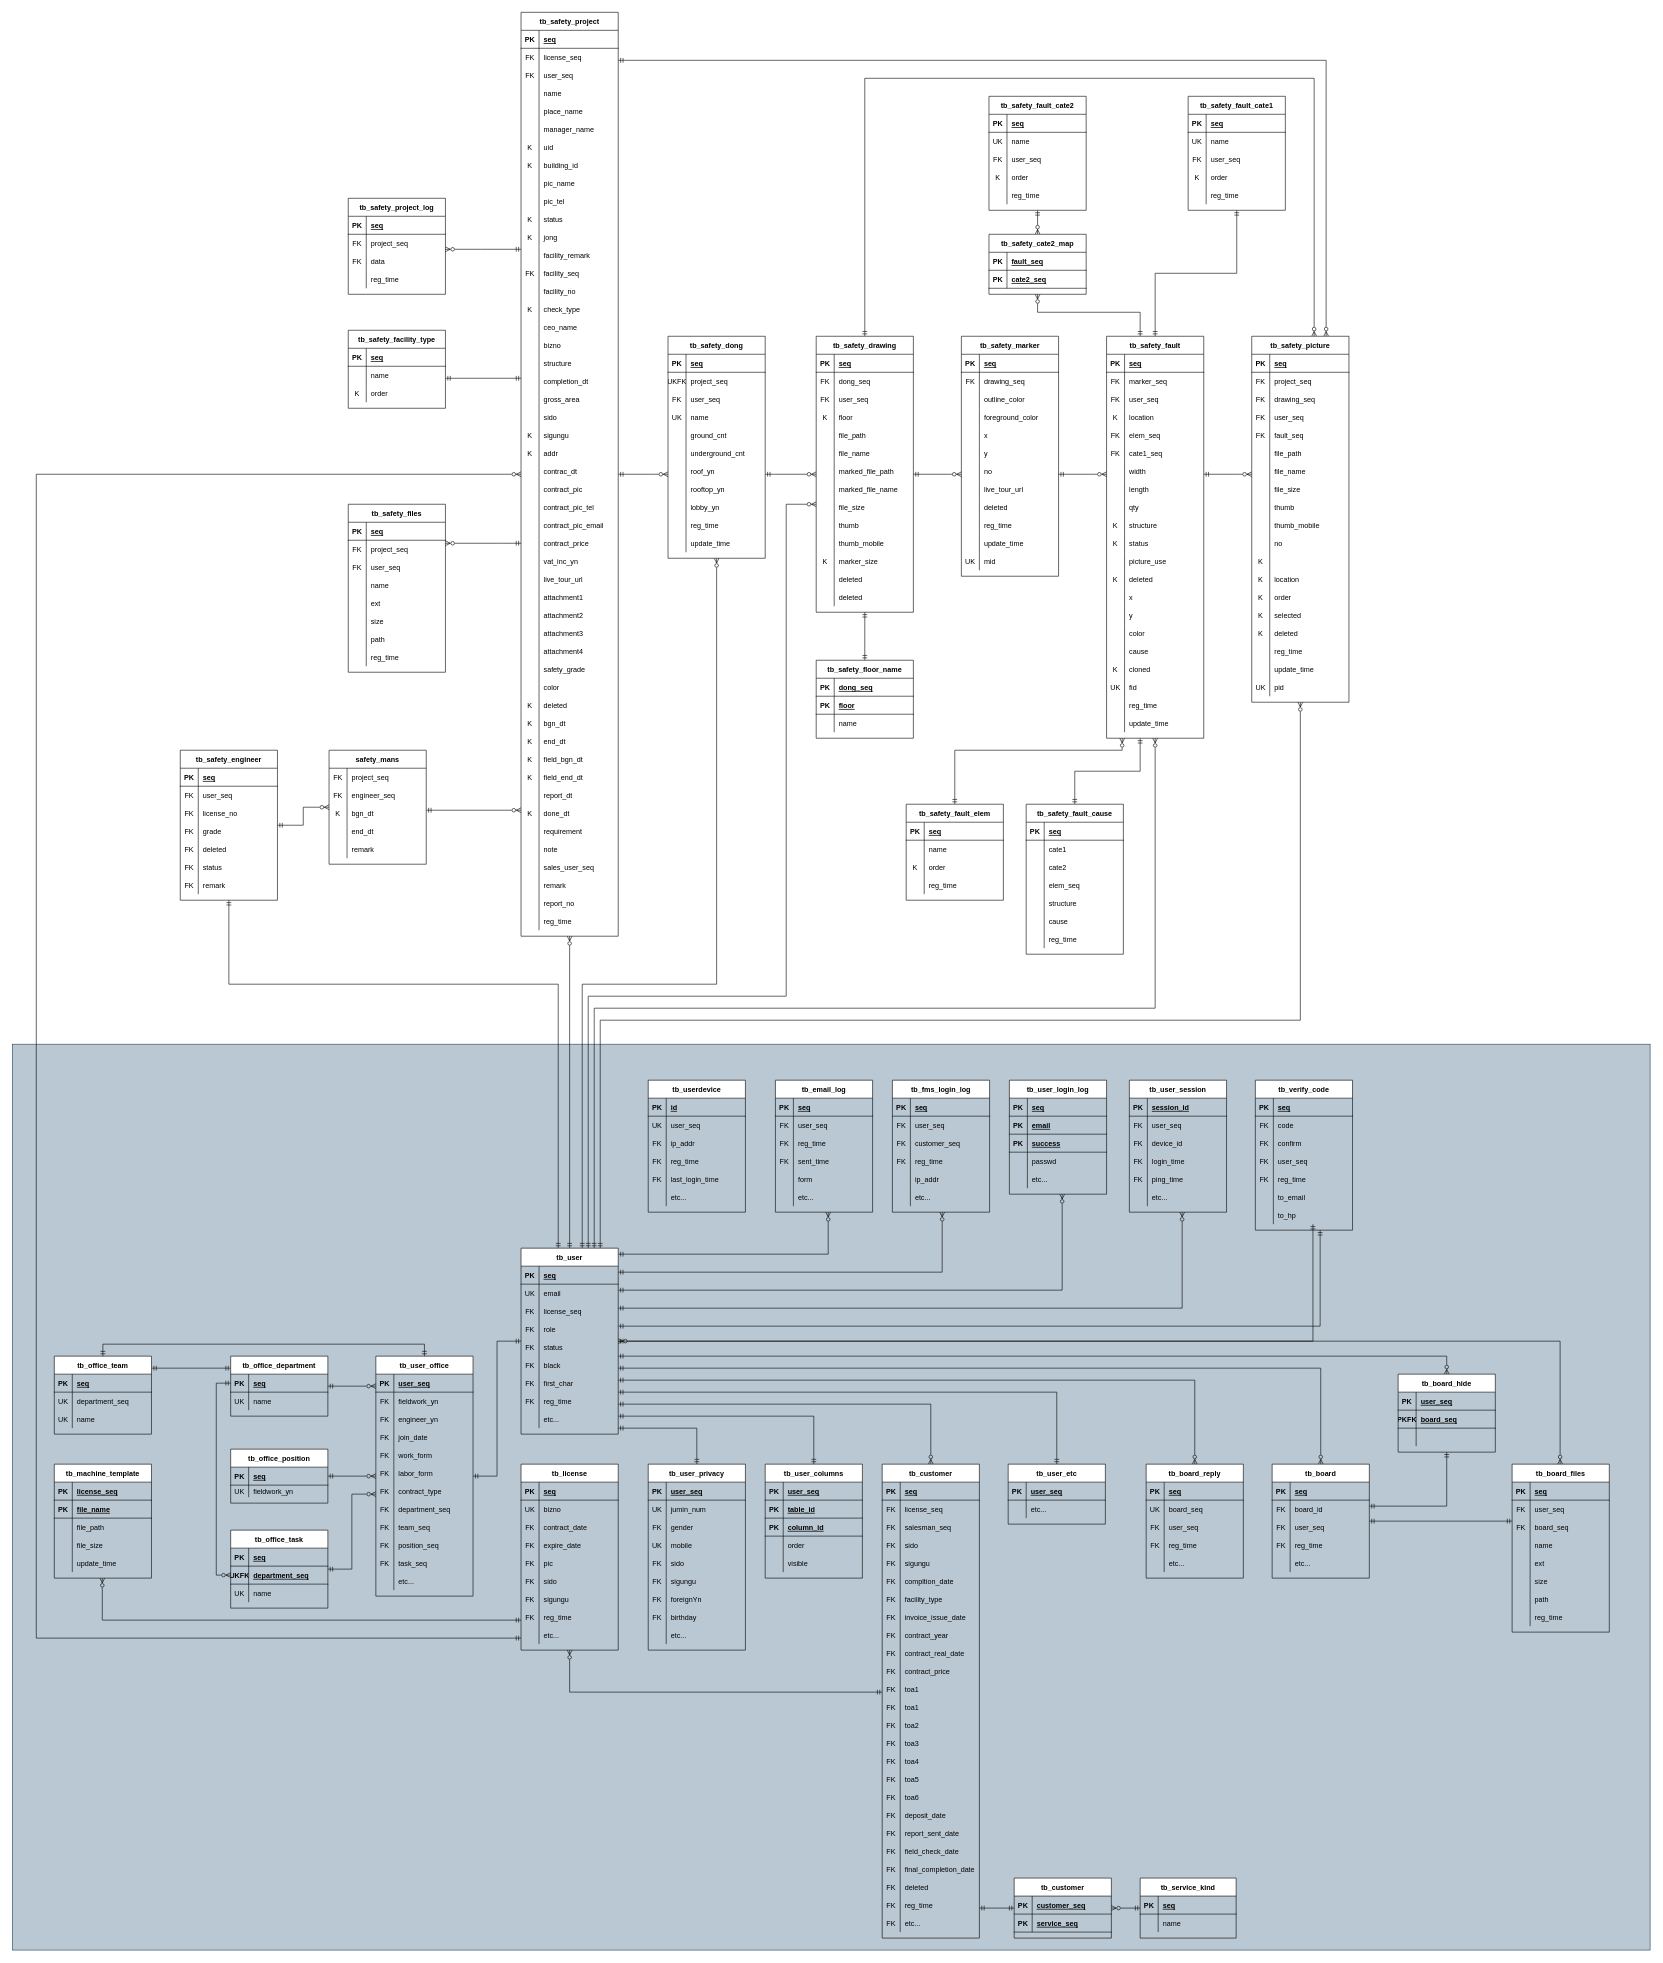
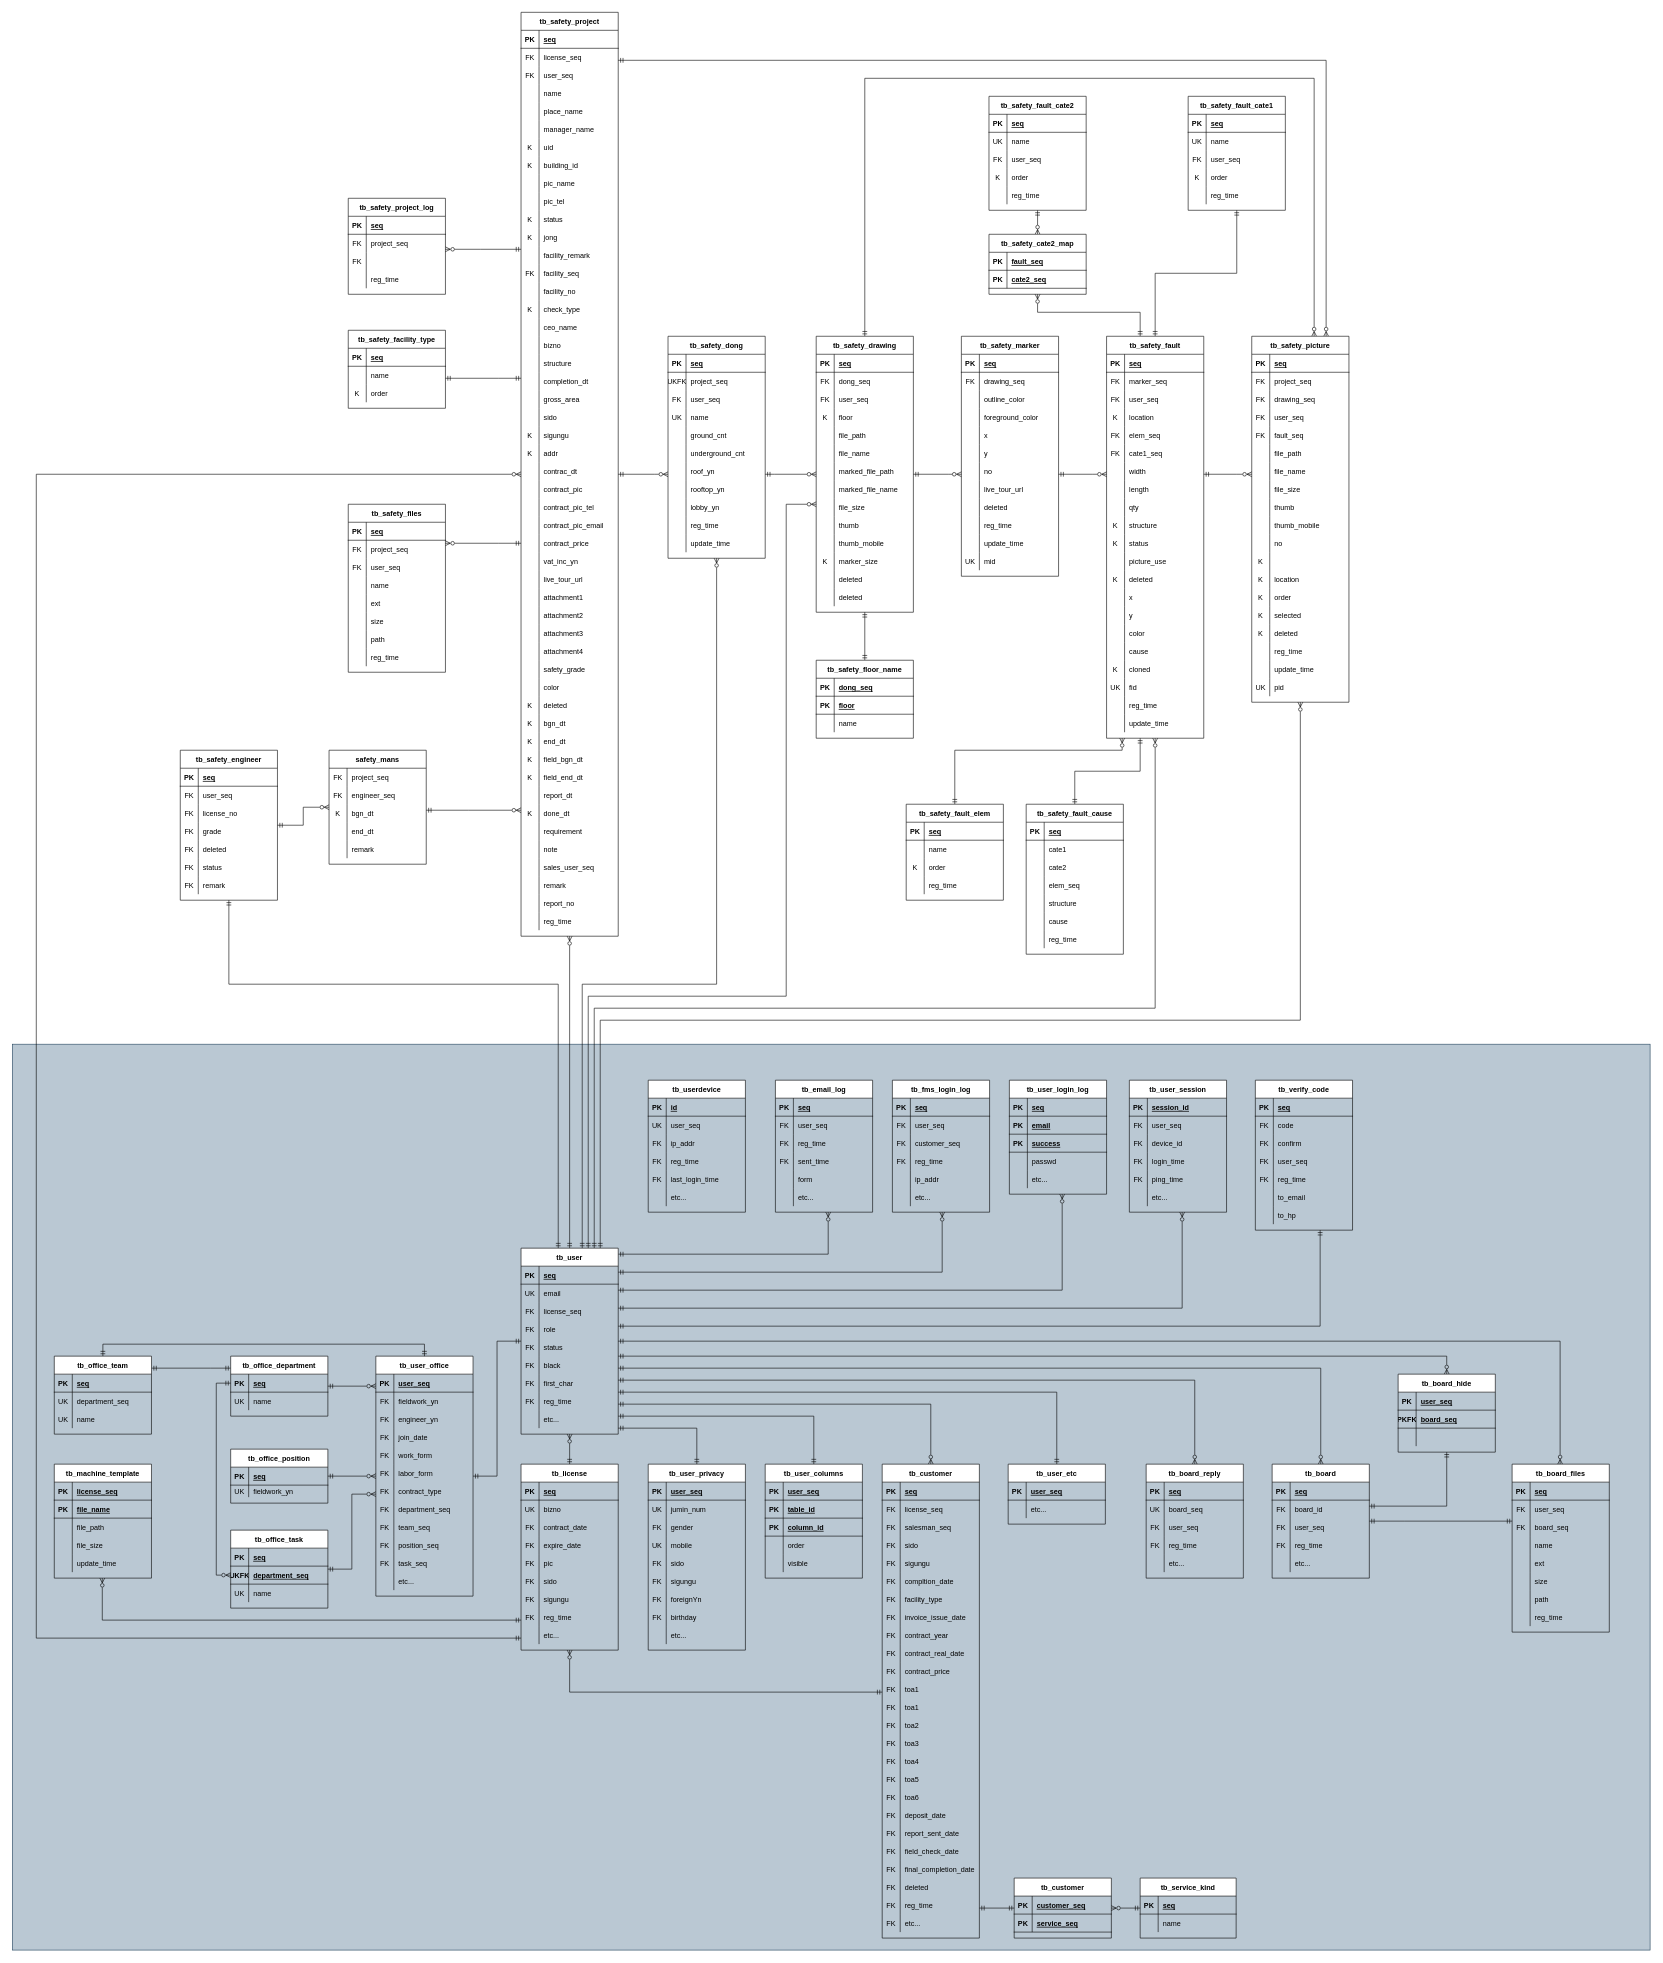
(406, 261) -> none
(1313, 1227) -> (570, 1454)
